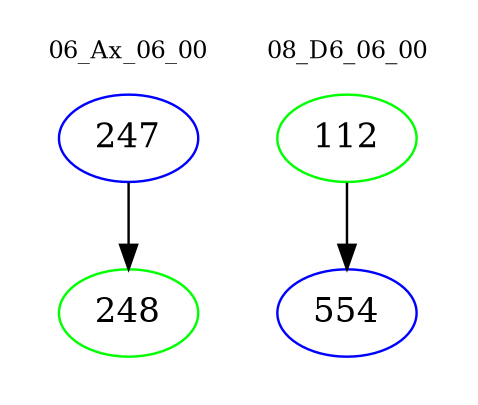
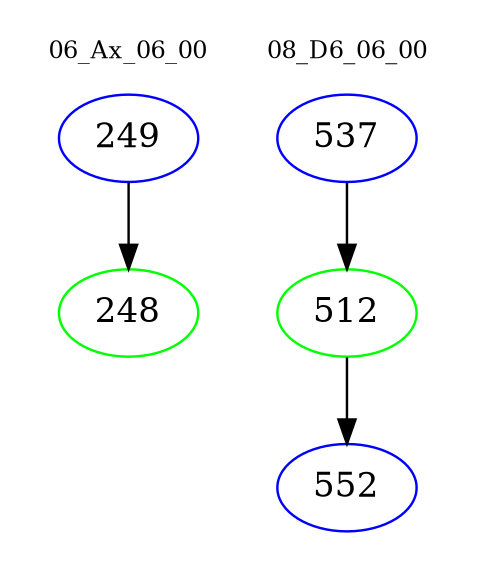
(129, 138) -> (129, 138)
(347, 138) -> (347, 313)
none -> (347, 138)
(347, 313) -> (347, 488)
